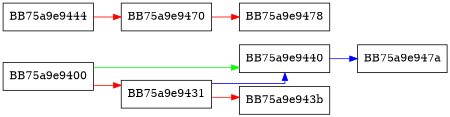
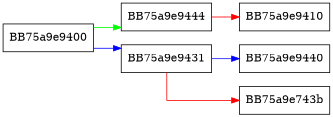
(166, 17) -> (285, 17)
(285, 17) -> none
(402, 59) -> none
(163, 68) -> (104, 27)
(104, 85) -> (104, 48)
(285, 100) -> (285, 100)
